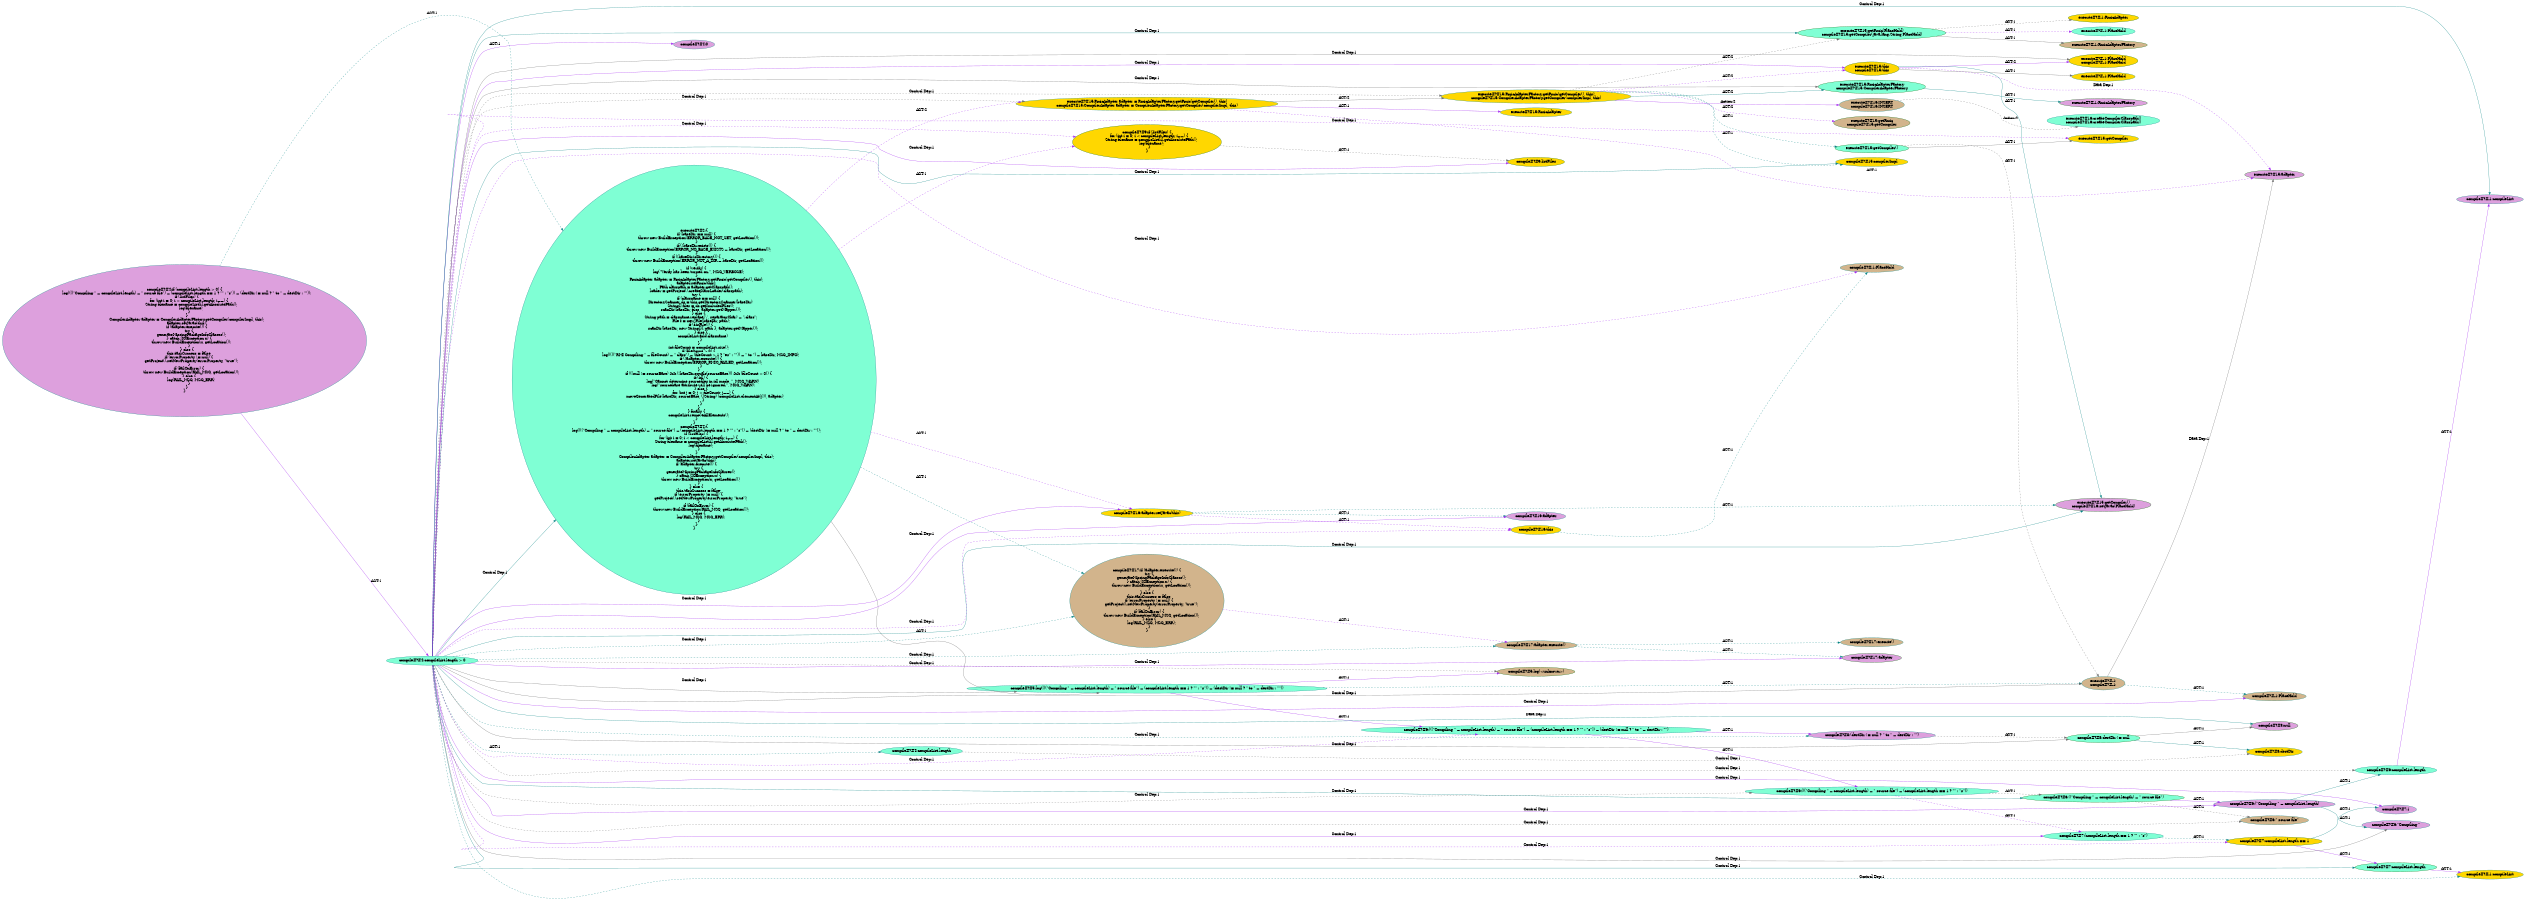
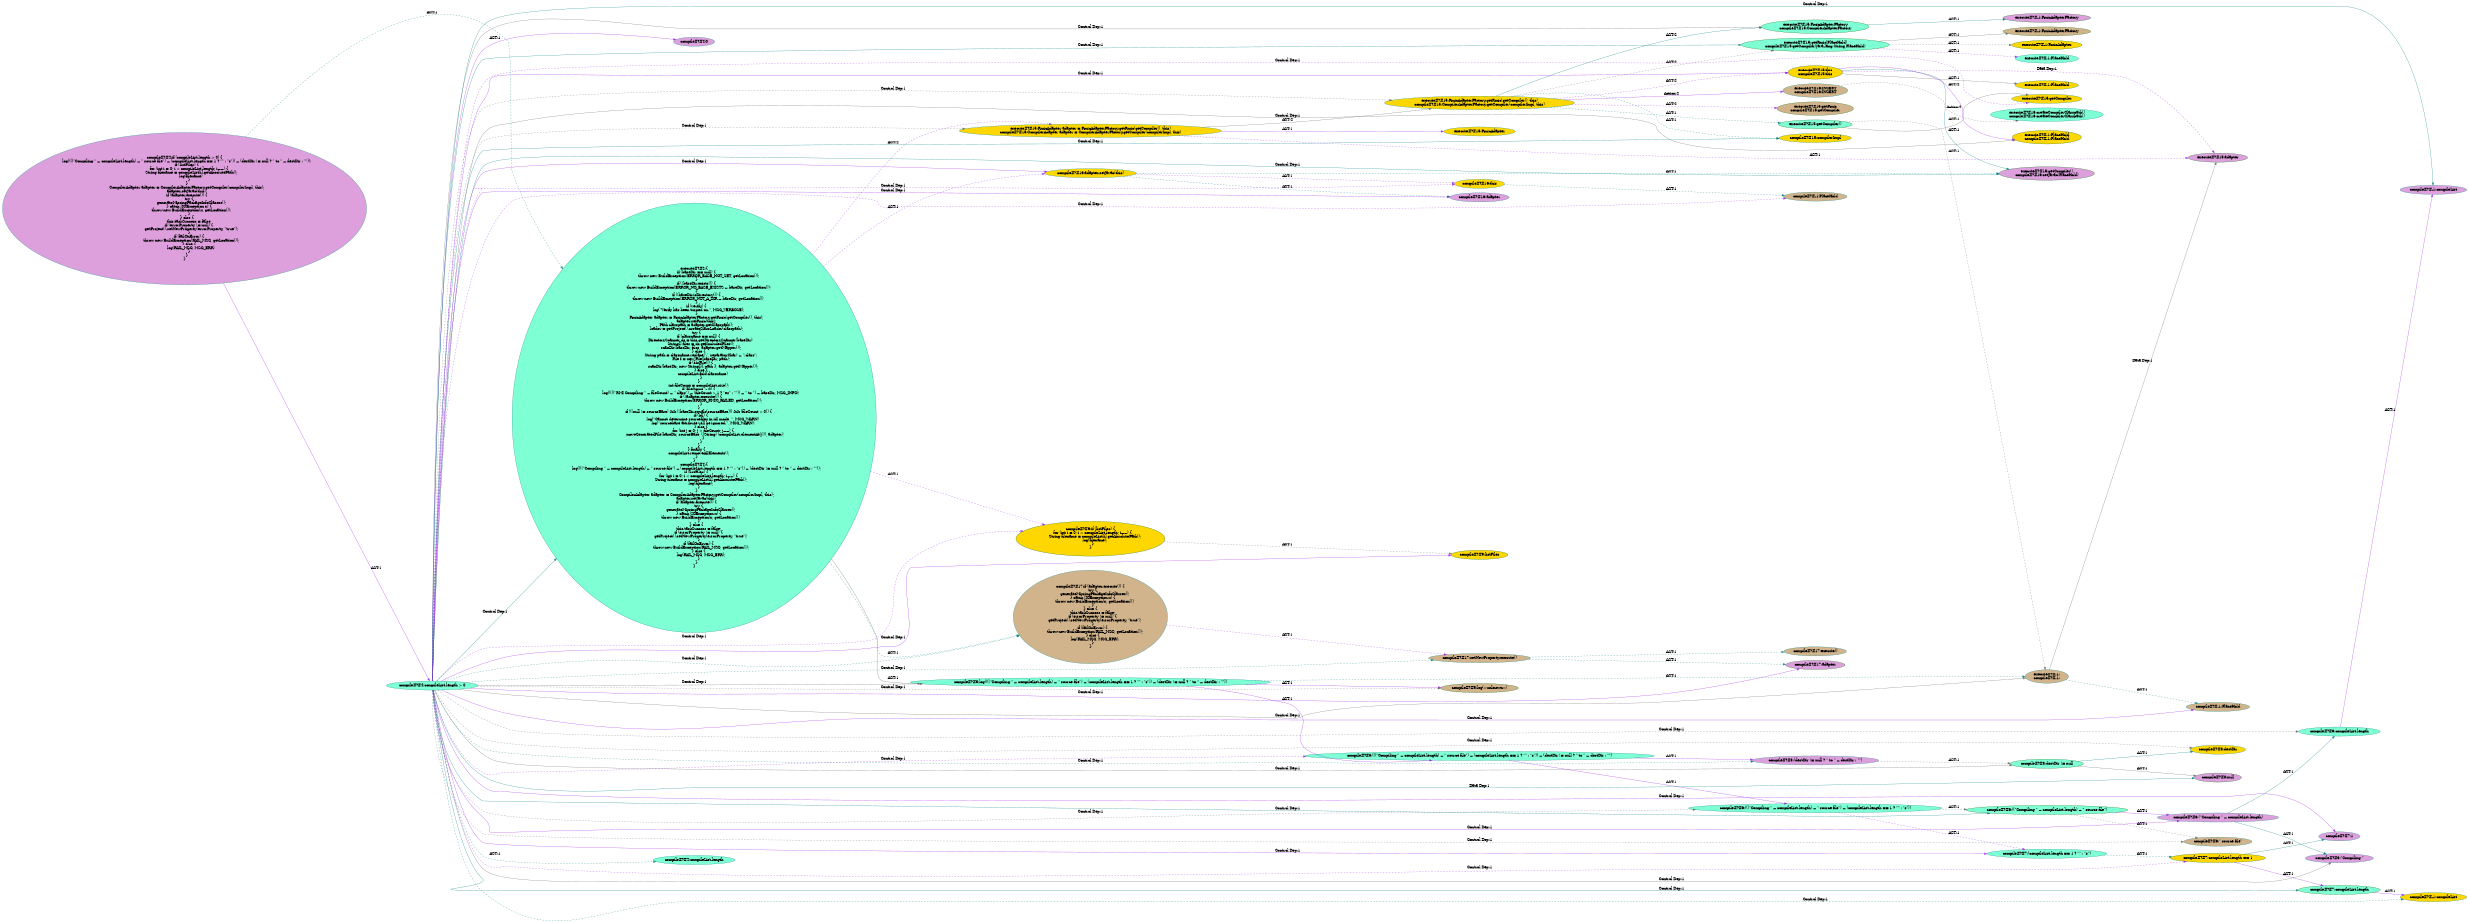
(1536, 645) -> (1479, 658)
(1605, 760) -> (1301, 748)
